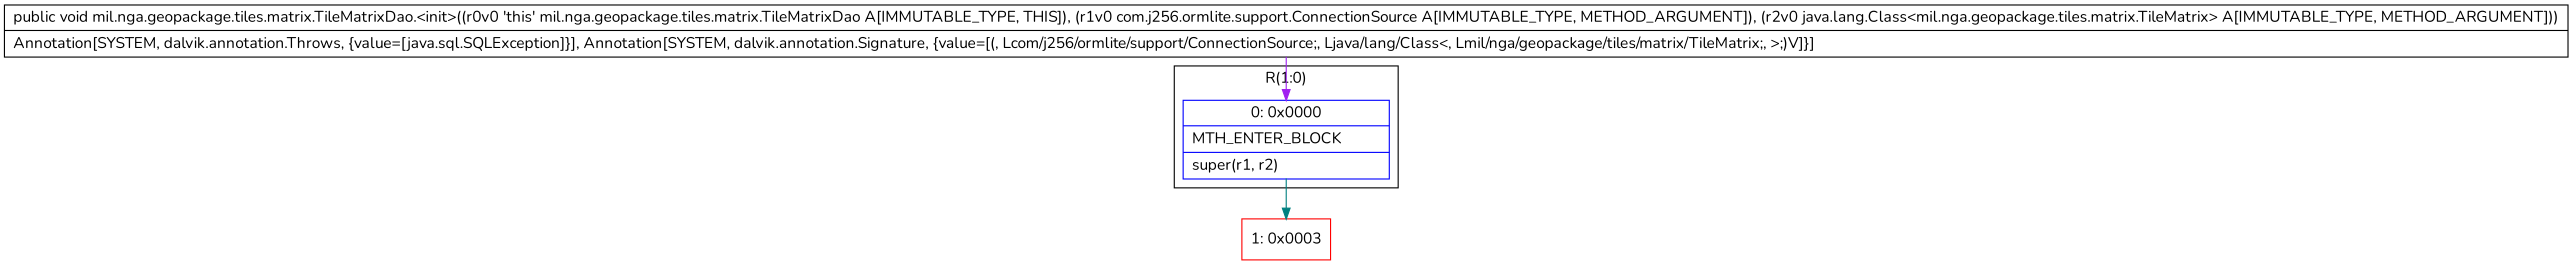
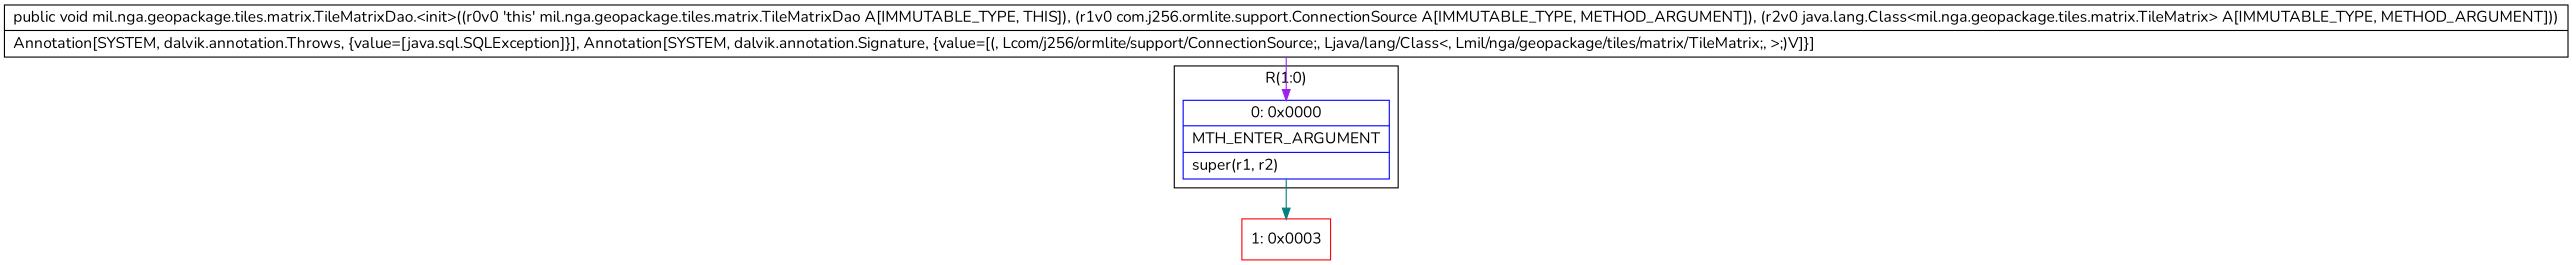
(1267, 139) -> (1286, 139)
